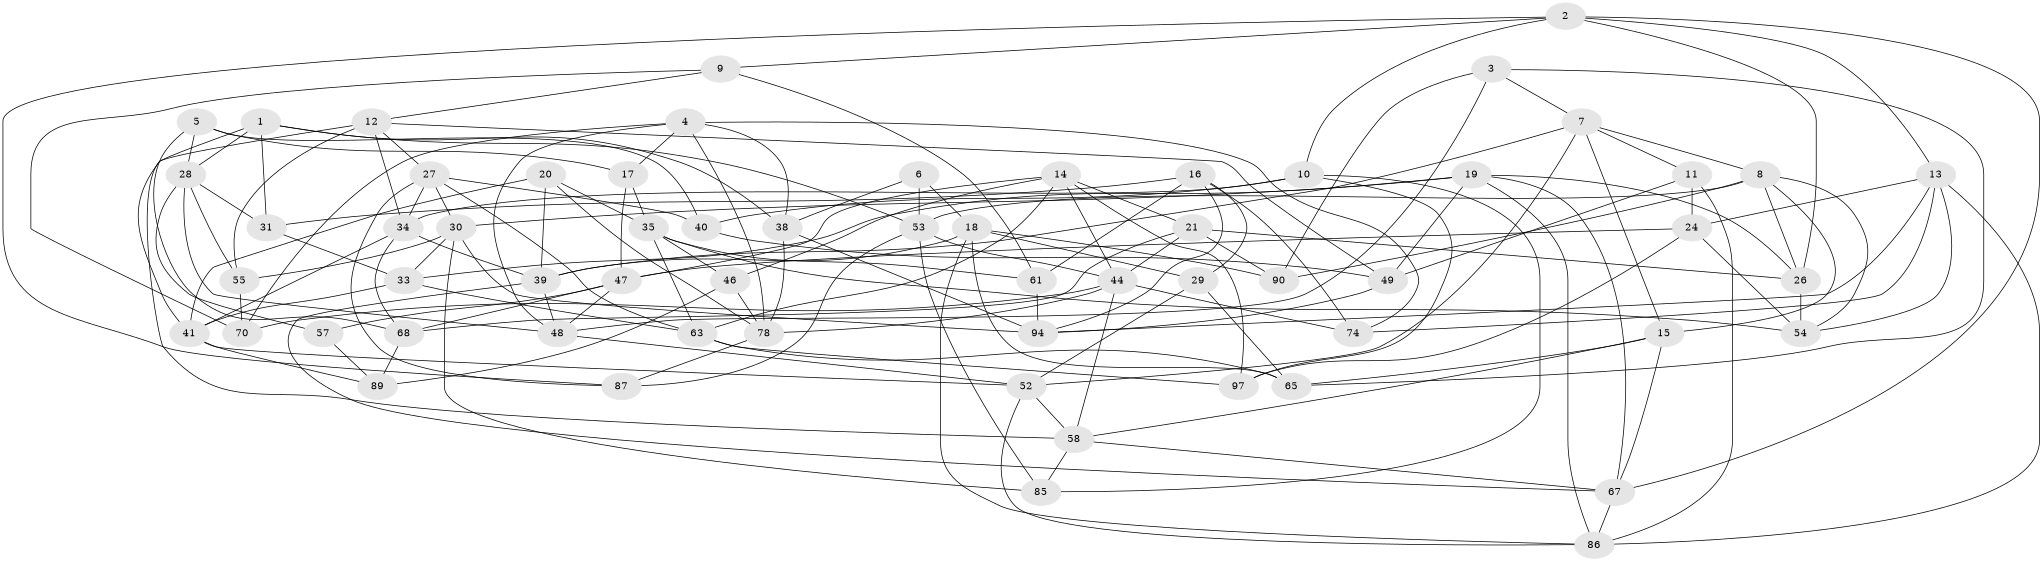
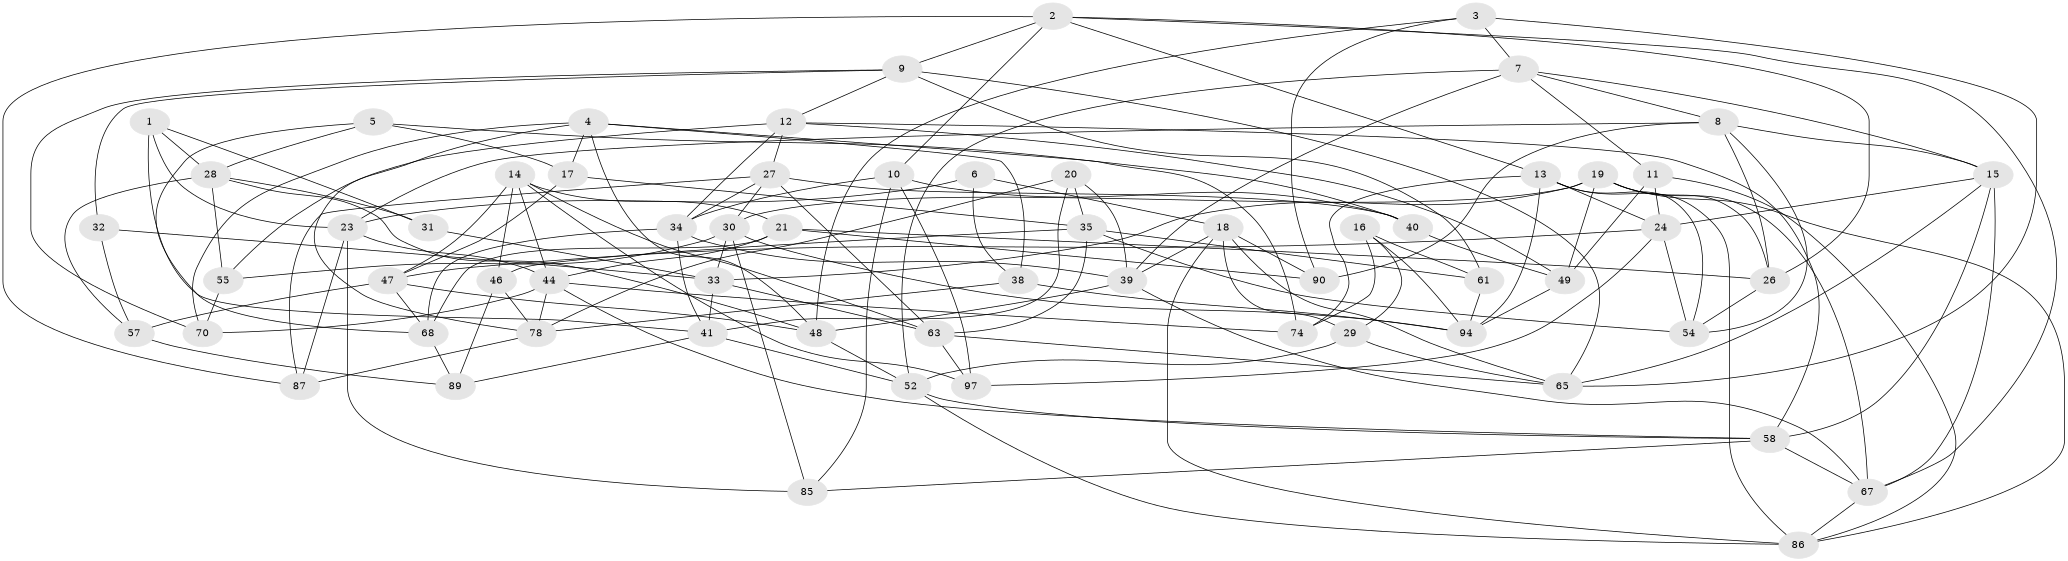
(534, 137) -> none
none -> (1306, 139)
none -> (1827, 201)
(709, 202) -> none
none -> (99, 228)
(919, 228) -> (348, 228)
